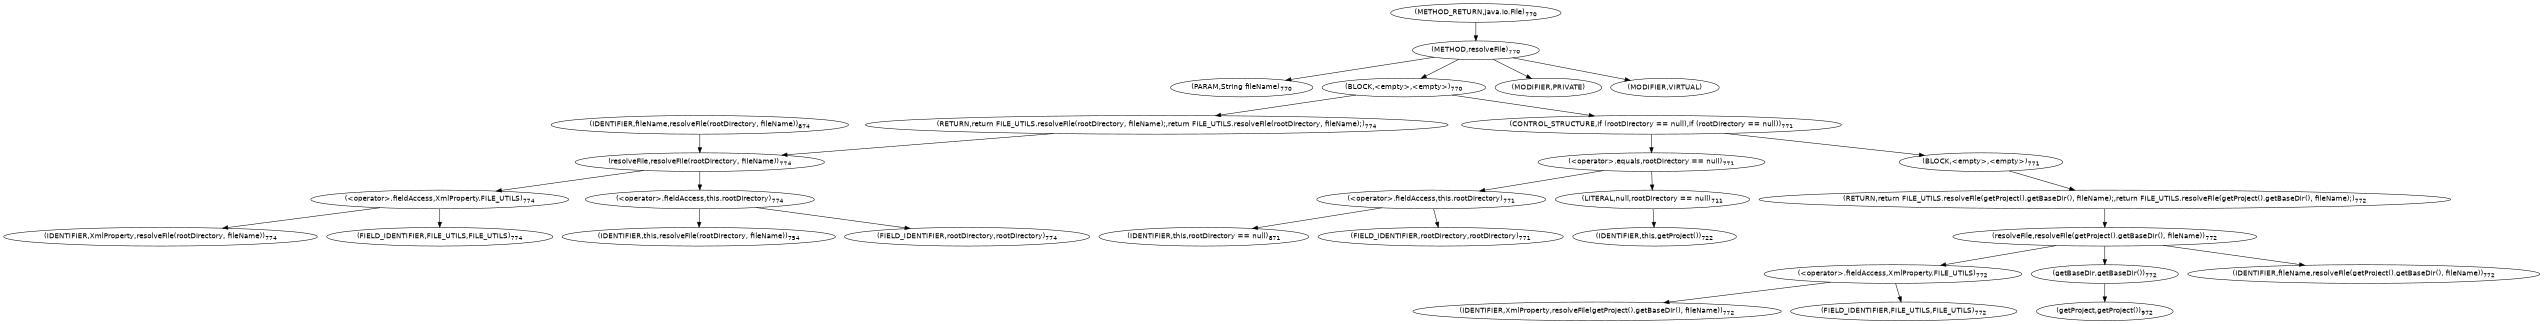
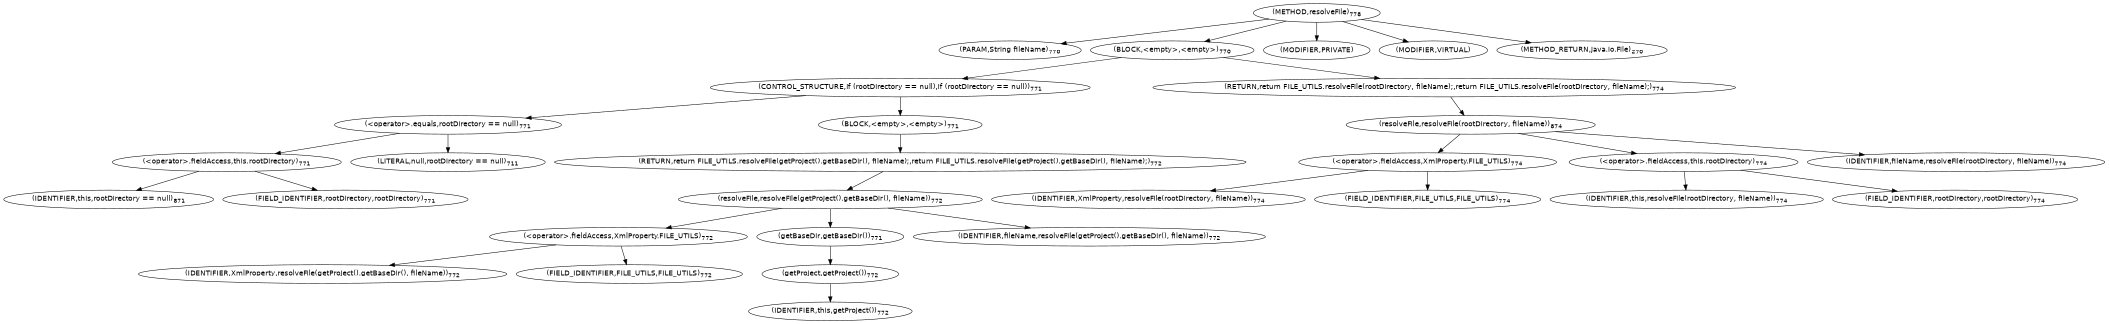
(1531, 12) -> (1637, 49)
(1476, 29) -> (1444, 31)
(1514, 49) -> (1355, 12)
(804, 124) -> (2060, 161)
(700, 141) -> (1707, 143)
(786, 161) -> (1556, 124)
(1653, 216) -> (830, 290)
(794, 236) -> (1782, 199)
(1707, 236) -> (883, 311)
(2151, 273) -> (877, 236)
(2147, 311) -> (873, 273)
